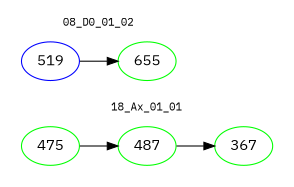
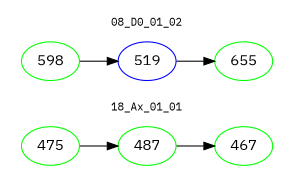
none -> (50, 61)
(244, 146) -> (244, 146)
